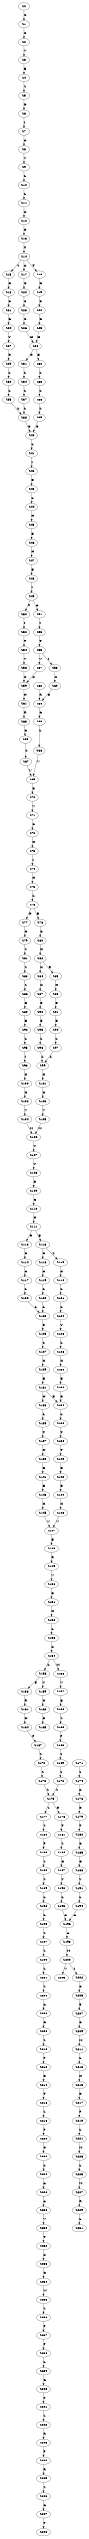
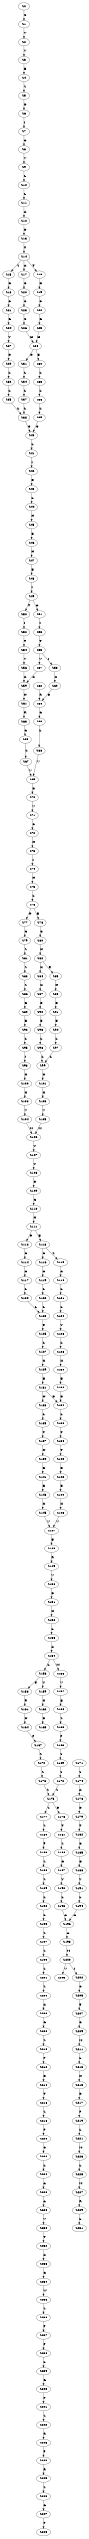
(25, 33) -> (25, 33)
